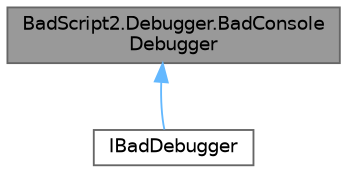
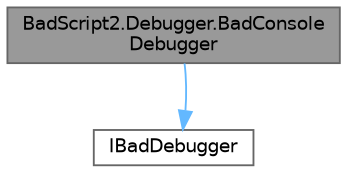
(162, 106) -> (186, 87)
